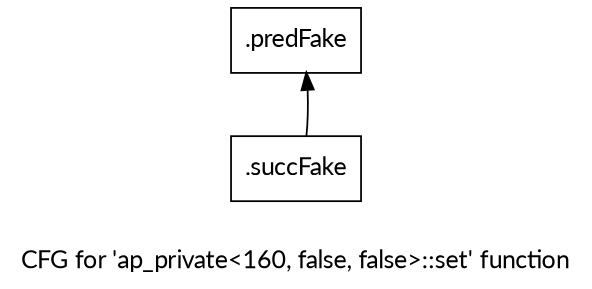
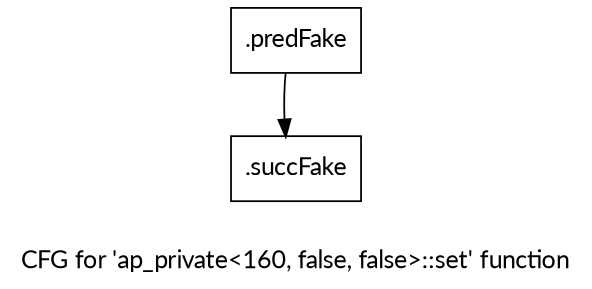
(308, 114) -> (284, 96)
